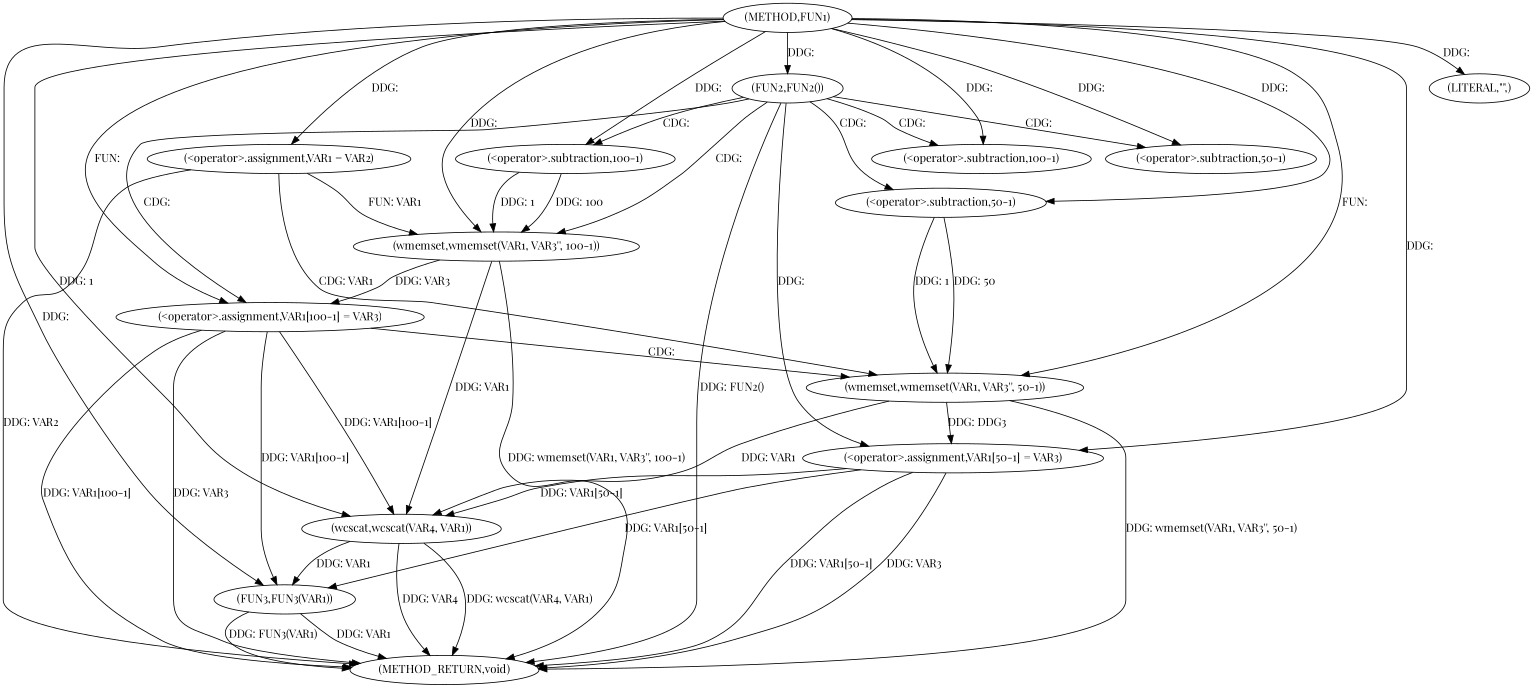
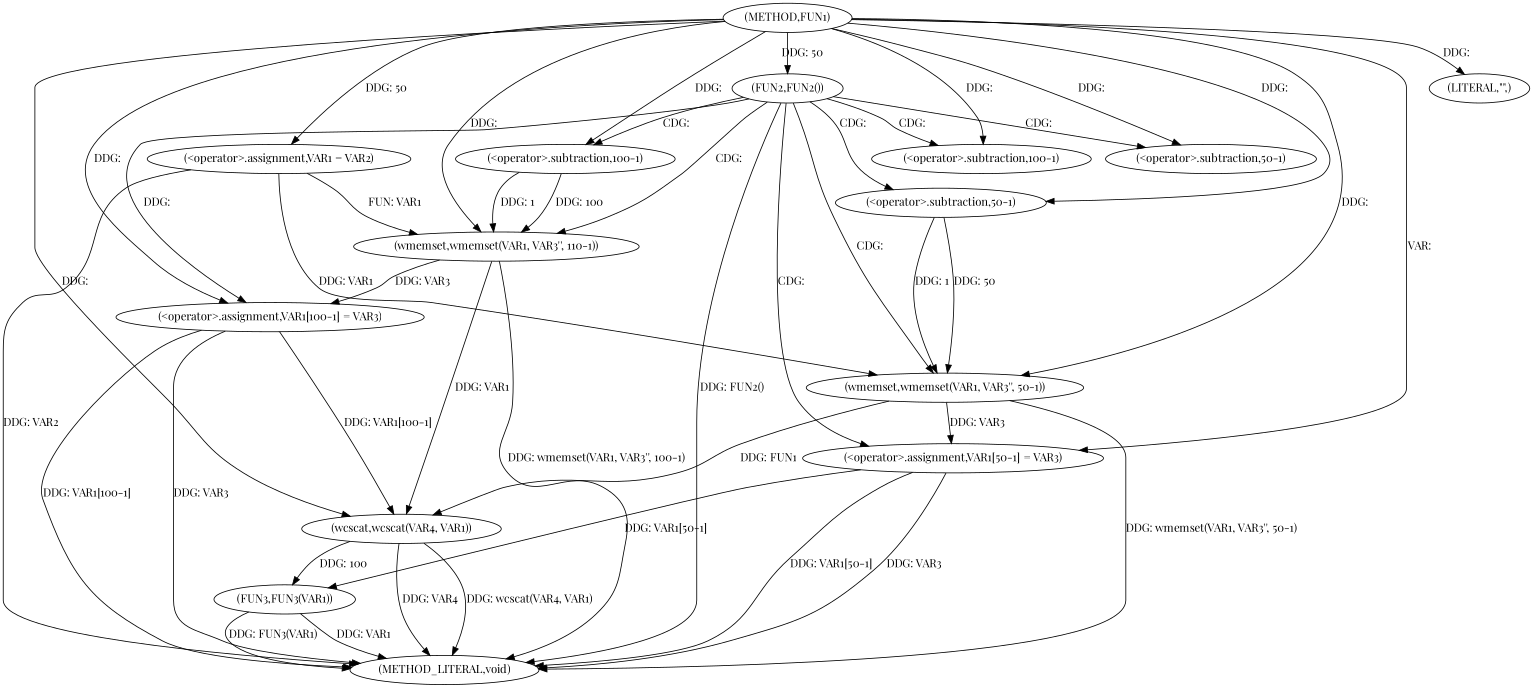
(59, 44) -> none
(803, 53) -> (803, 53)
(386, 88) -> (386, 88)
(109, 159) -> (109, 159)
(159, 203) -> (159, 203)
(1357, 203) -> (1357, 203)
(496, 247) -> (496, 247)
(1421, 247) -> (1421, 247)
(77, 282) -> (77, 282)
(346, 282) -> (346, 282)
(793, 282) -> (793, 282)
(606, 352) -> (846, 242)
(977, 423) -> (977, 423)
(261, 455) -> none
(769, 458) -> (769, 458)
(688, 476) -> none
(344, 564) -> (344, 564)
(444, 670) -> (444, 670)
